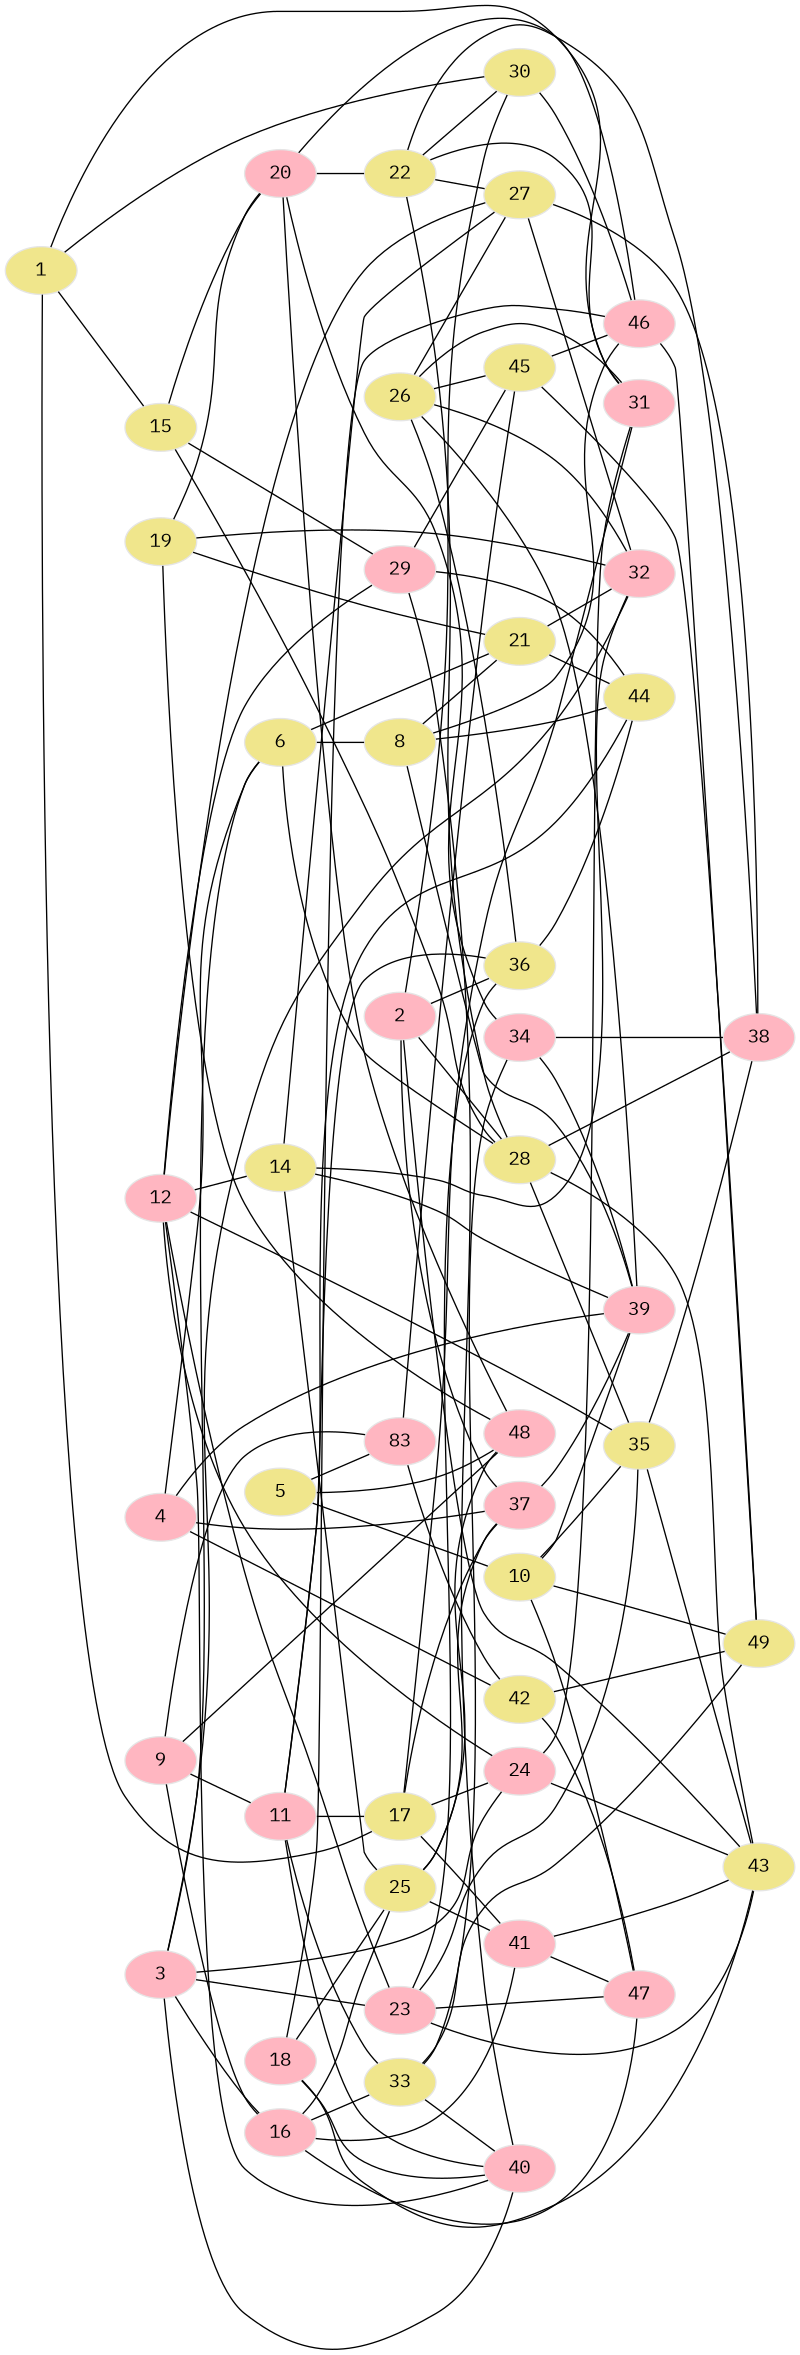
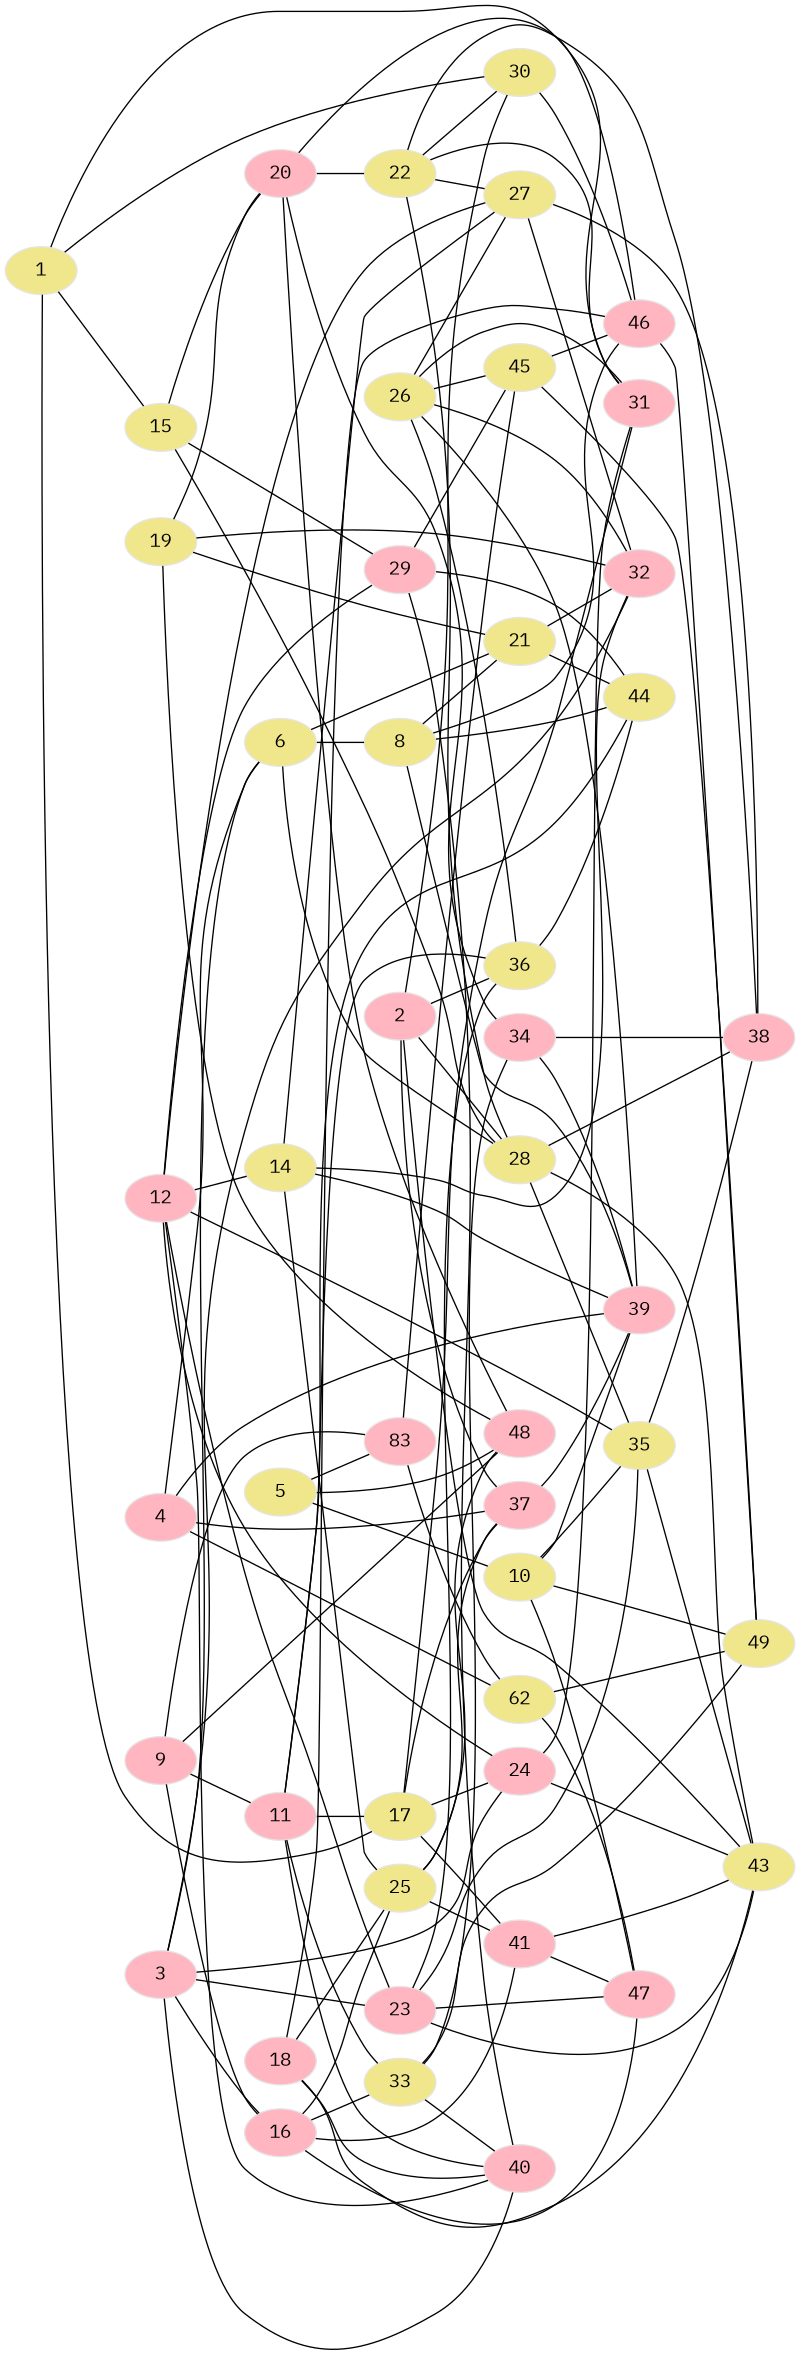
(520, 1699) -> (520, 1699)
